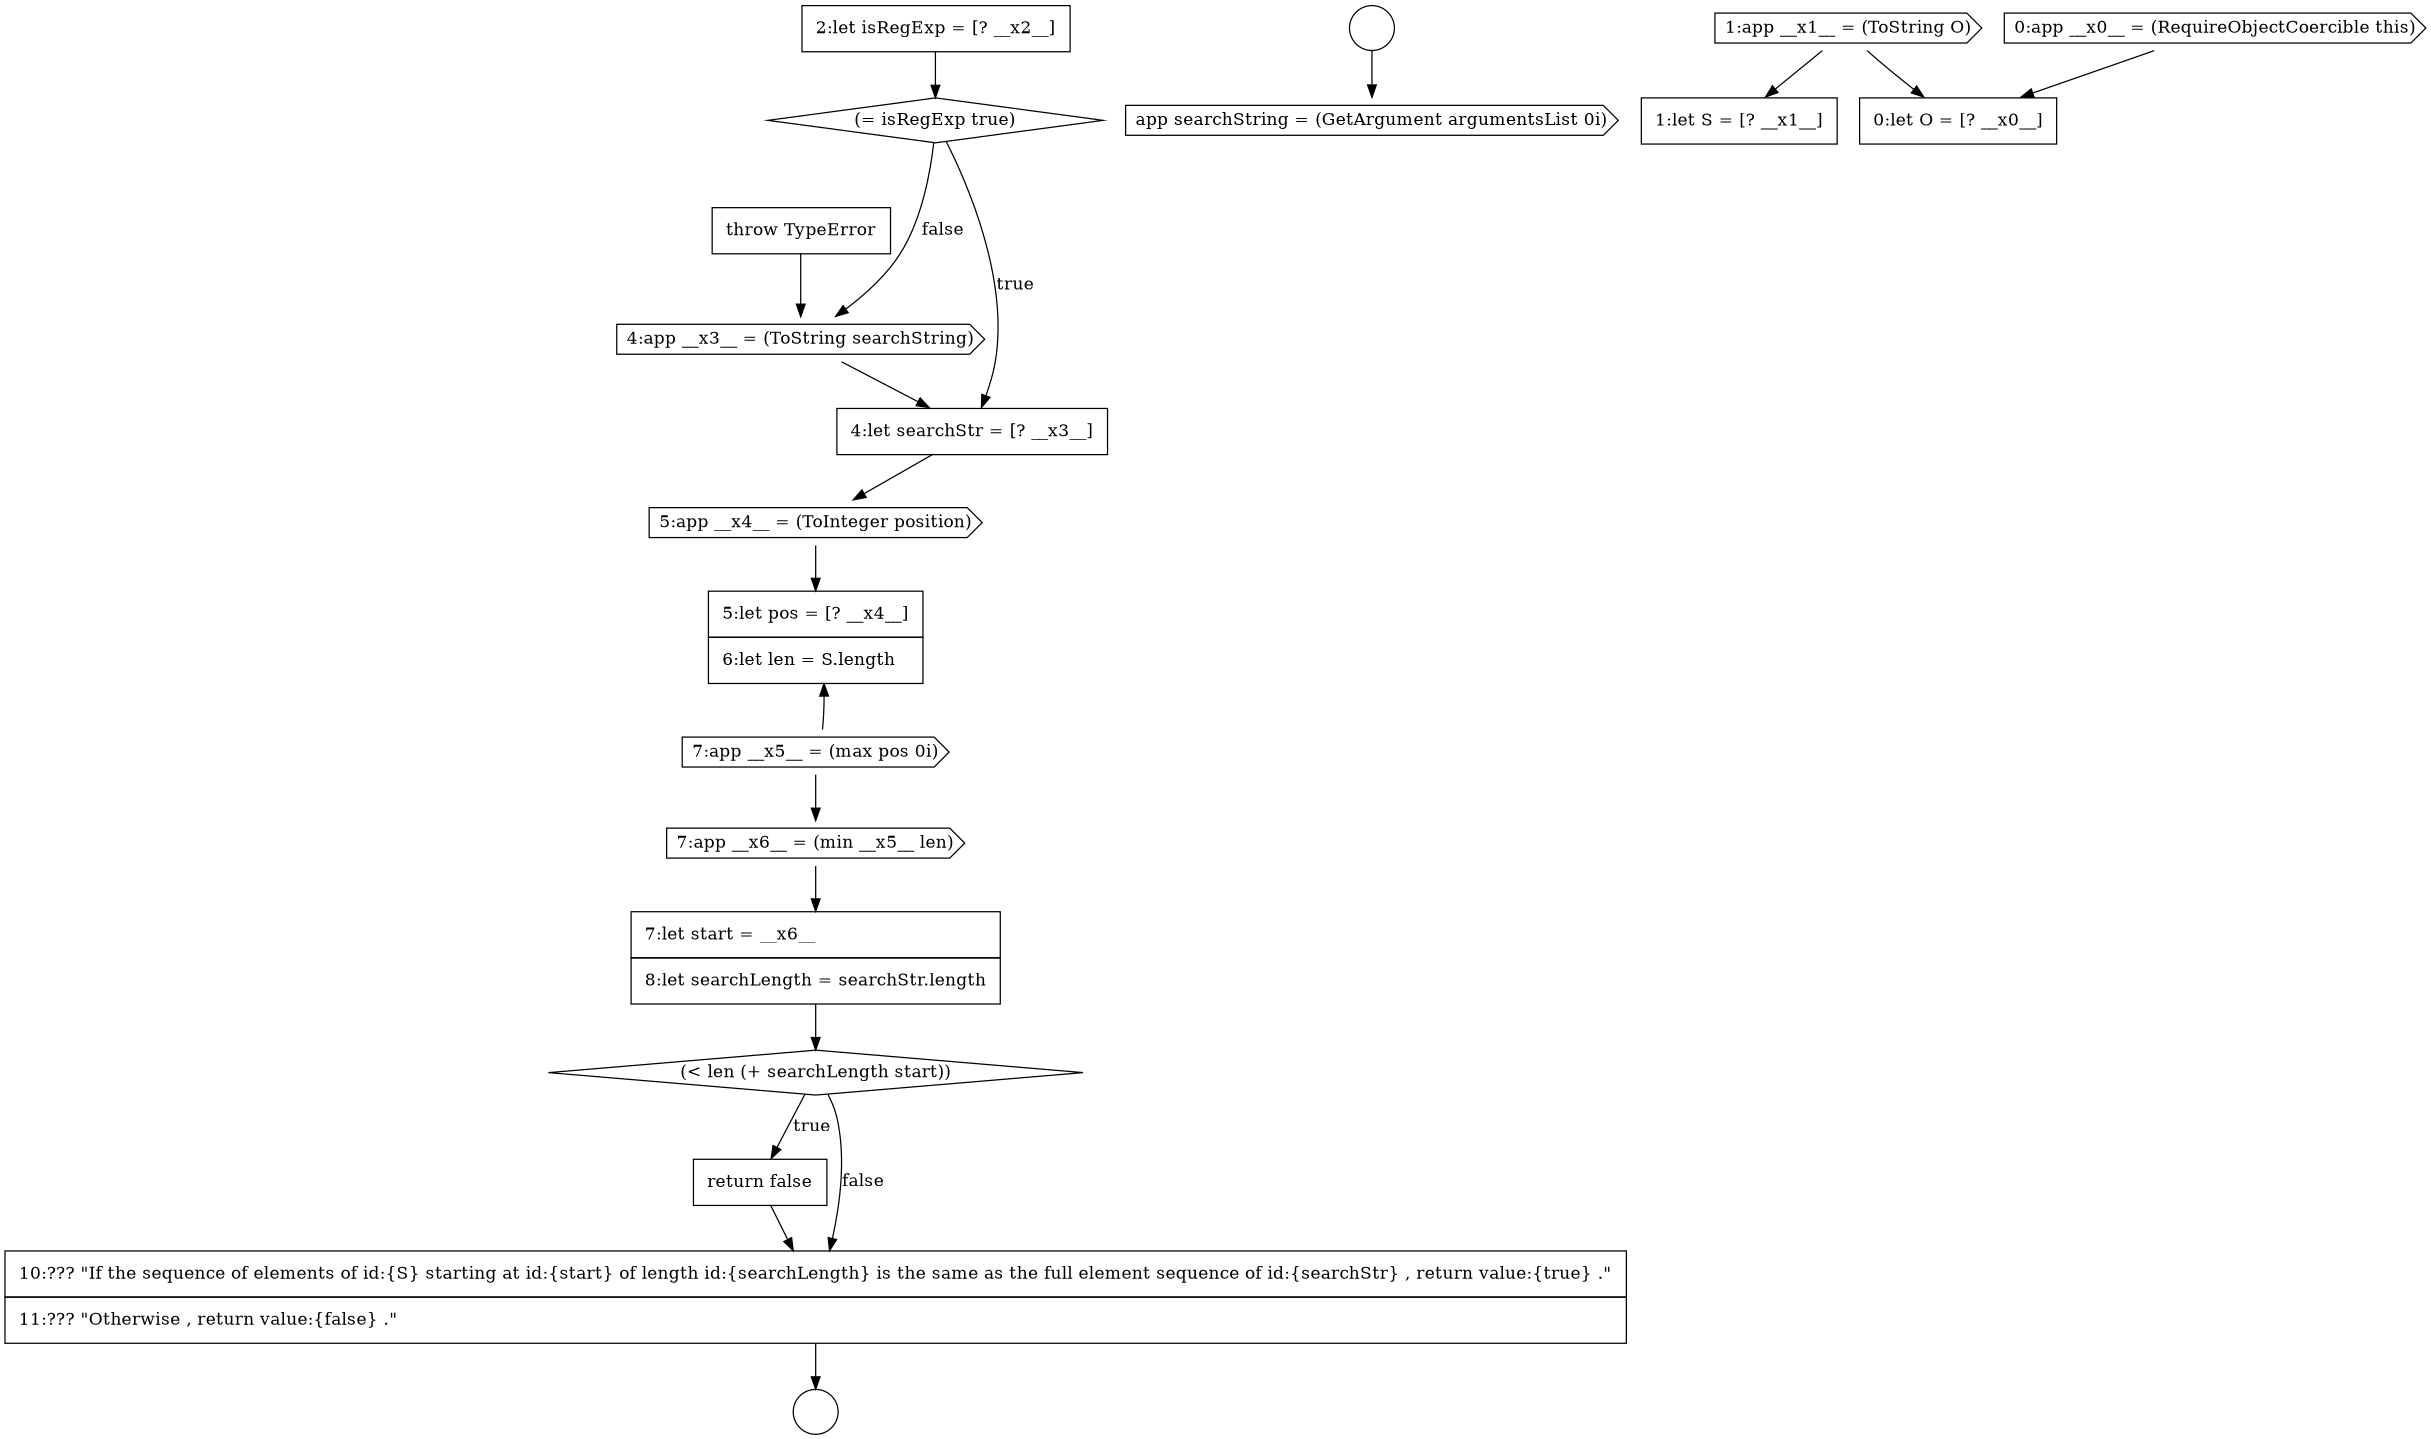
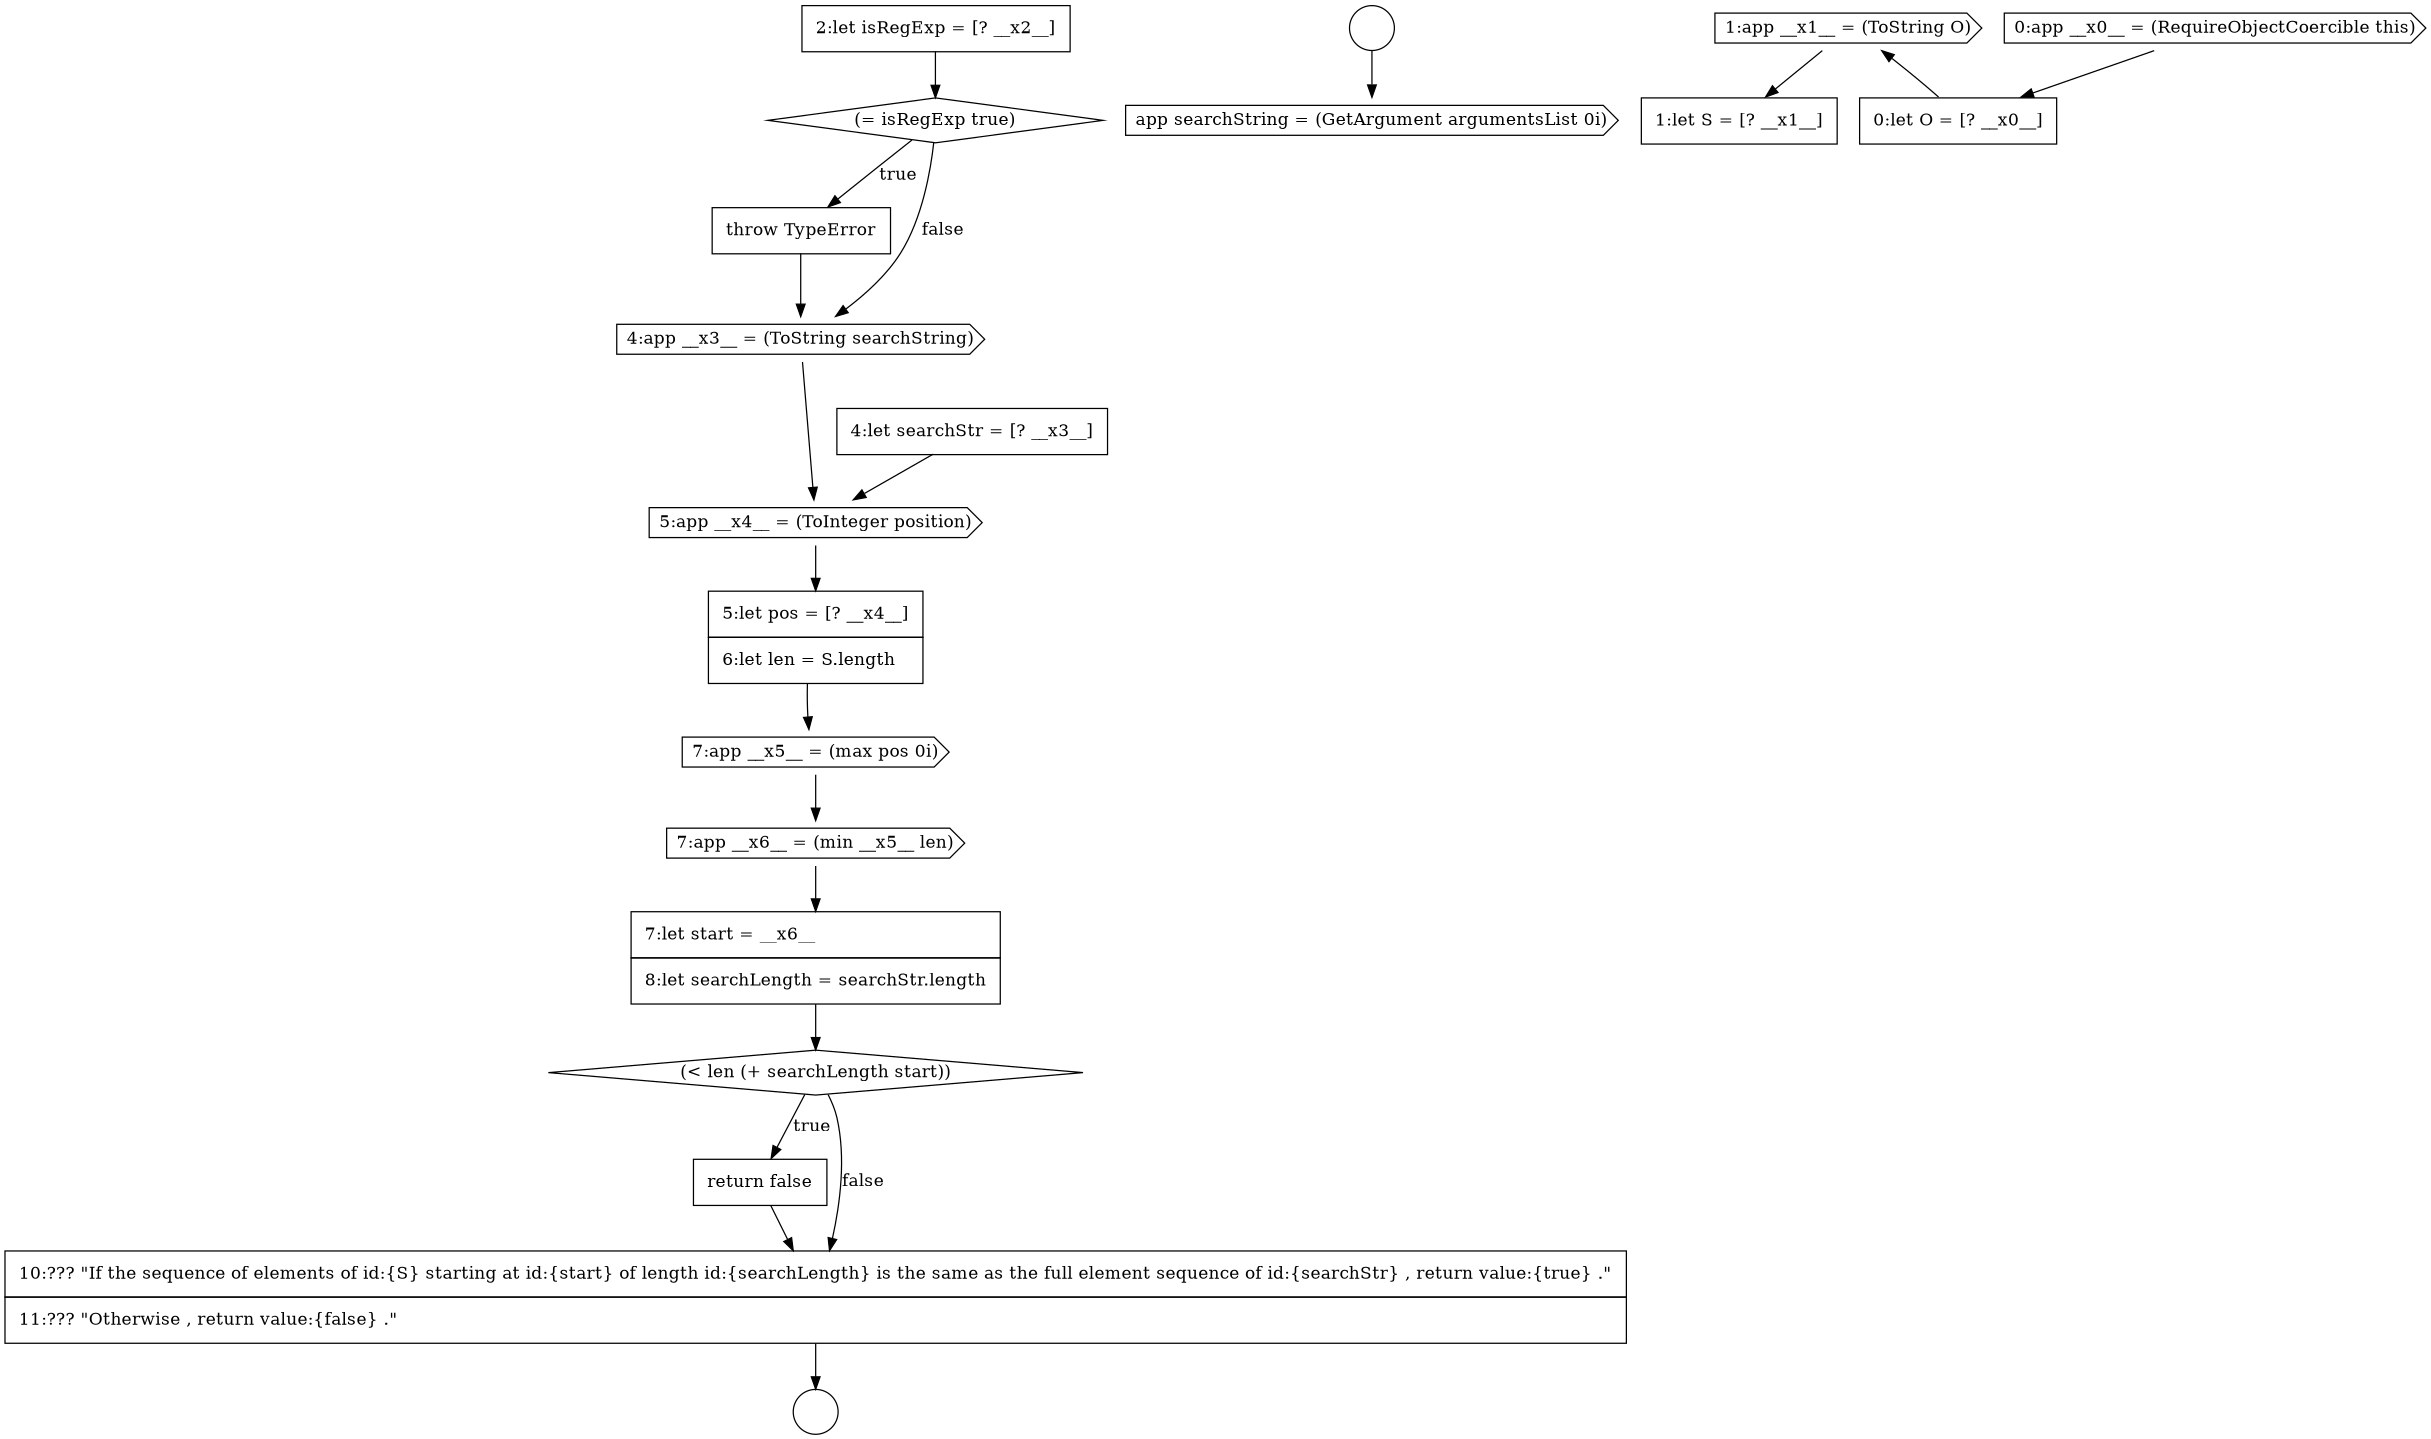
(1890, 70) -> (1916, 77)
(991, 265) -> (875, 169)
(880, 382) -> (808, 425)
(824, 713) -> (807, 700)
